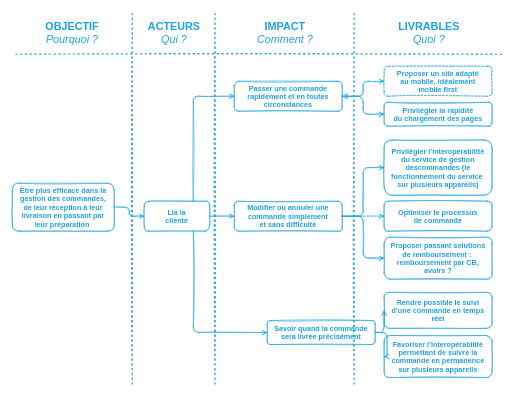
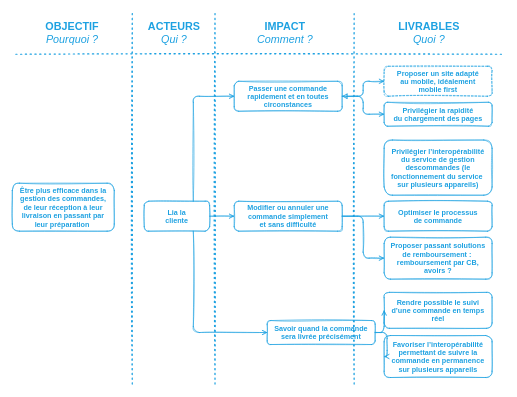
(363, 184) -> none
(129, 212) -> none
(372, 216) -> (372, 216)
